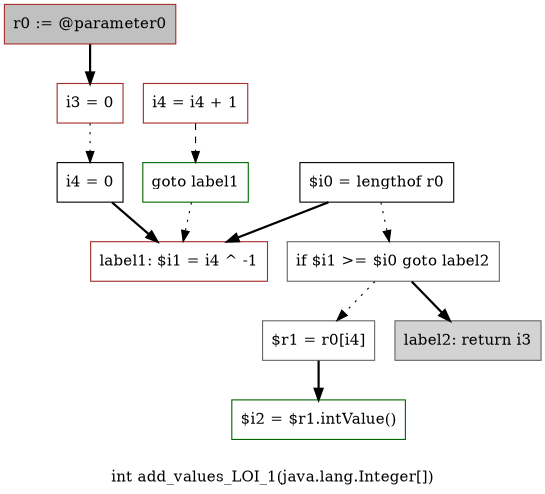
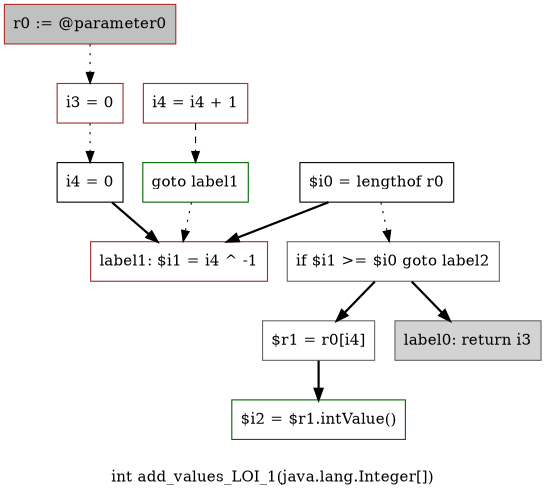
(90, 58) -> (90, 58)
(360, 297) -> (360, 297)
(468, 341) -> (468, 341)
